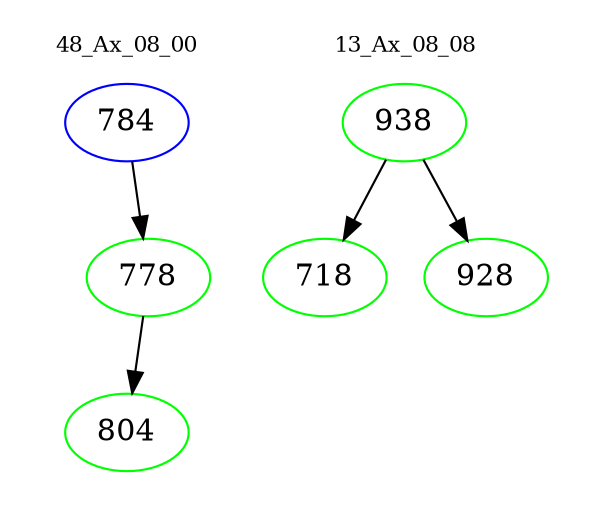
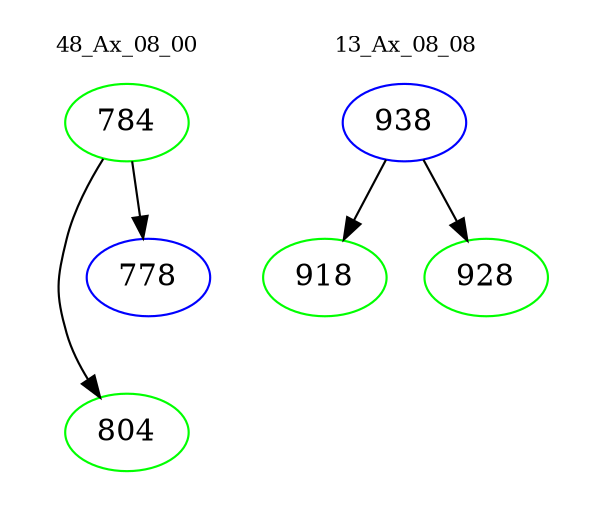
(127, 123) -> (127, 123)
(404, 123) -> (404, 123)
(148, 278) -> (148, 278)
(325, 278) -> (325, 278)
(139, 344) -> (60, 268)
